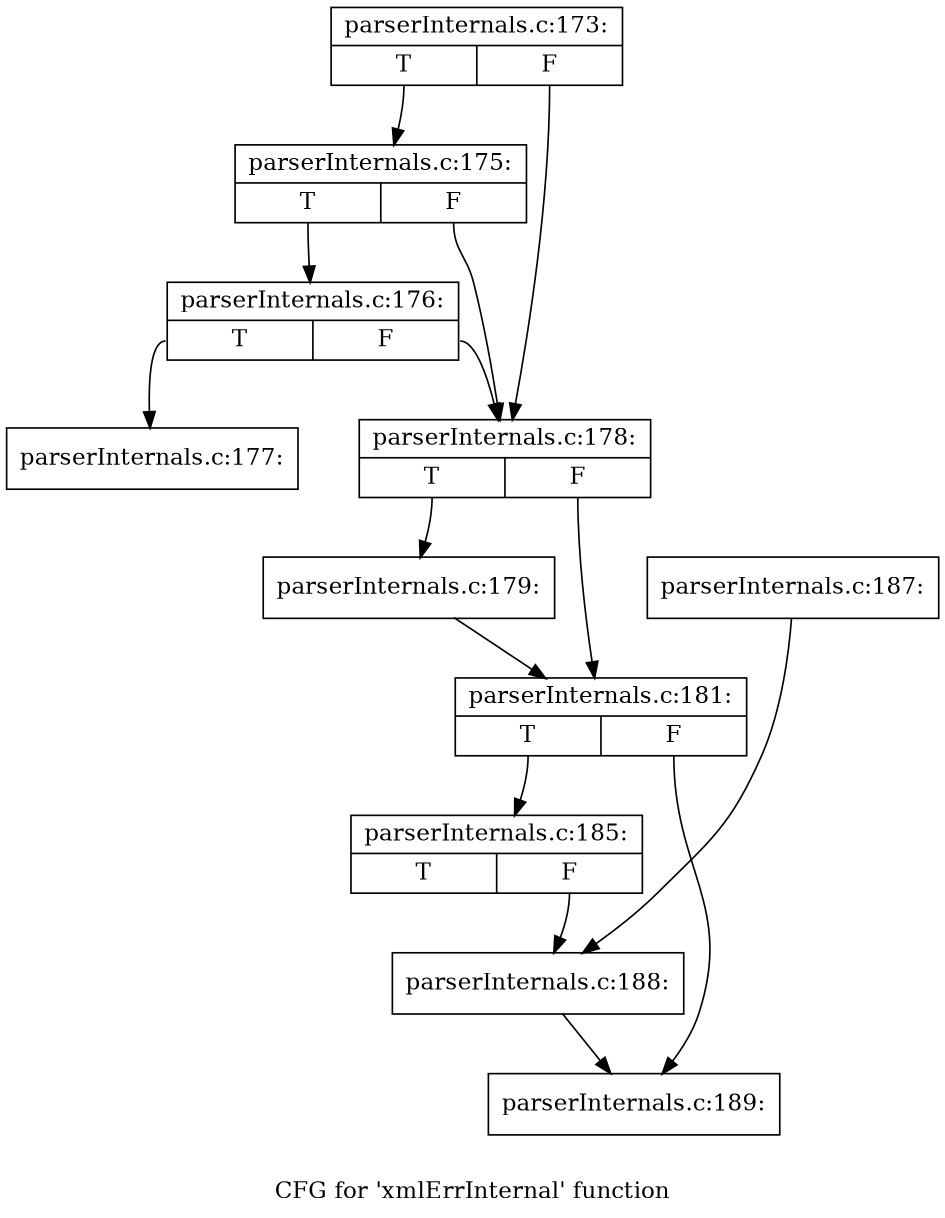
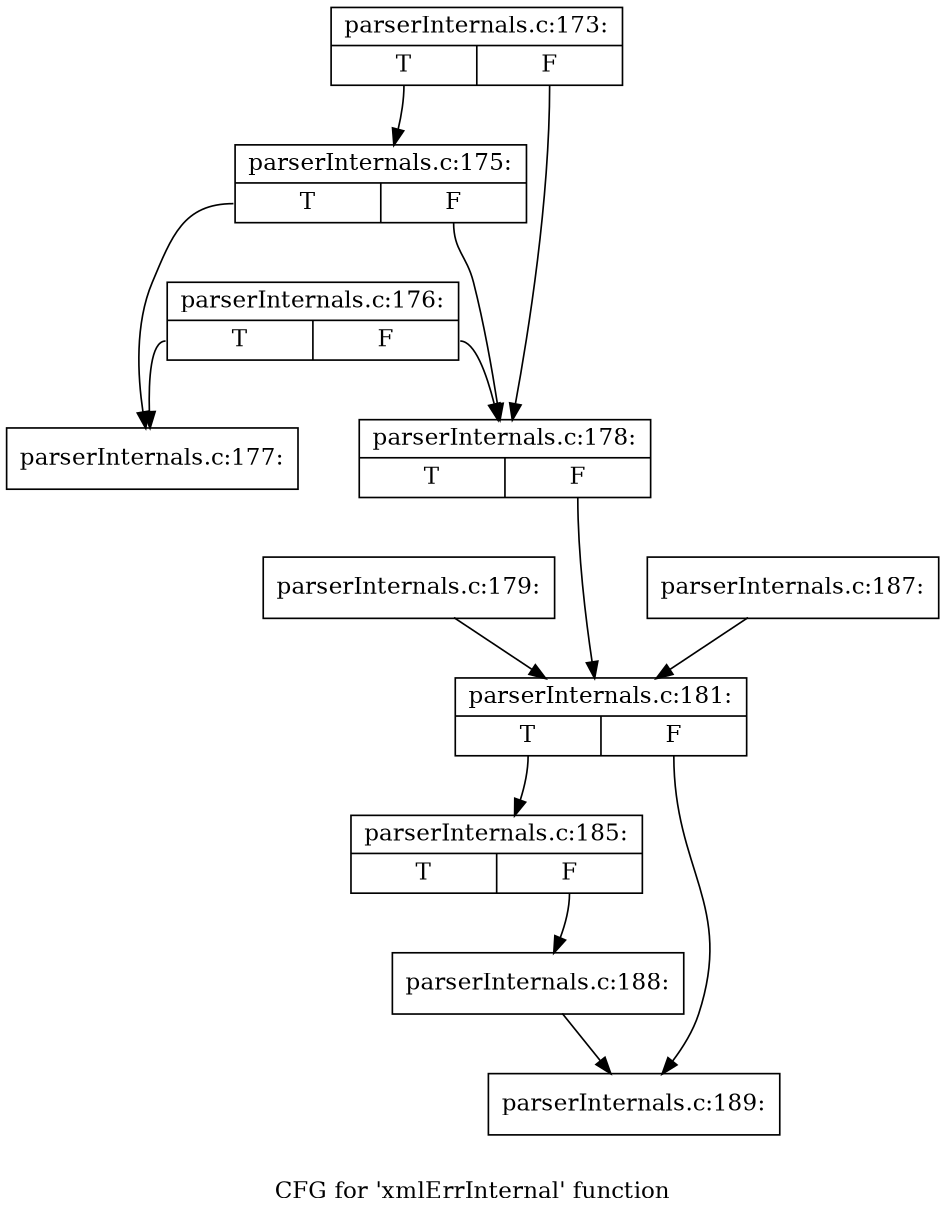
(308, 244) -> (151, 287)
(430, 520) -> none
(736, 805) -> (709, 643)
